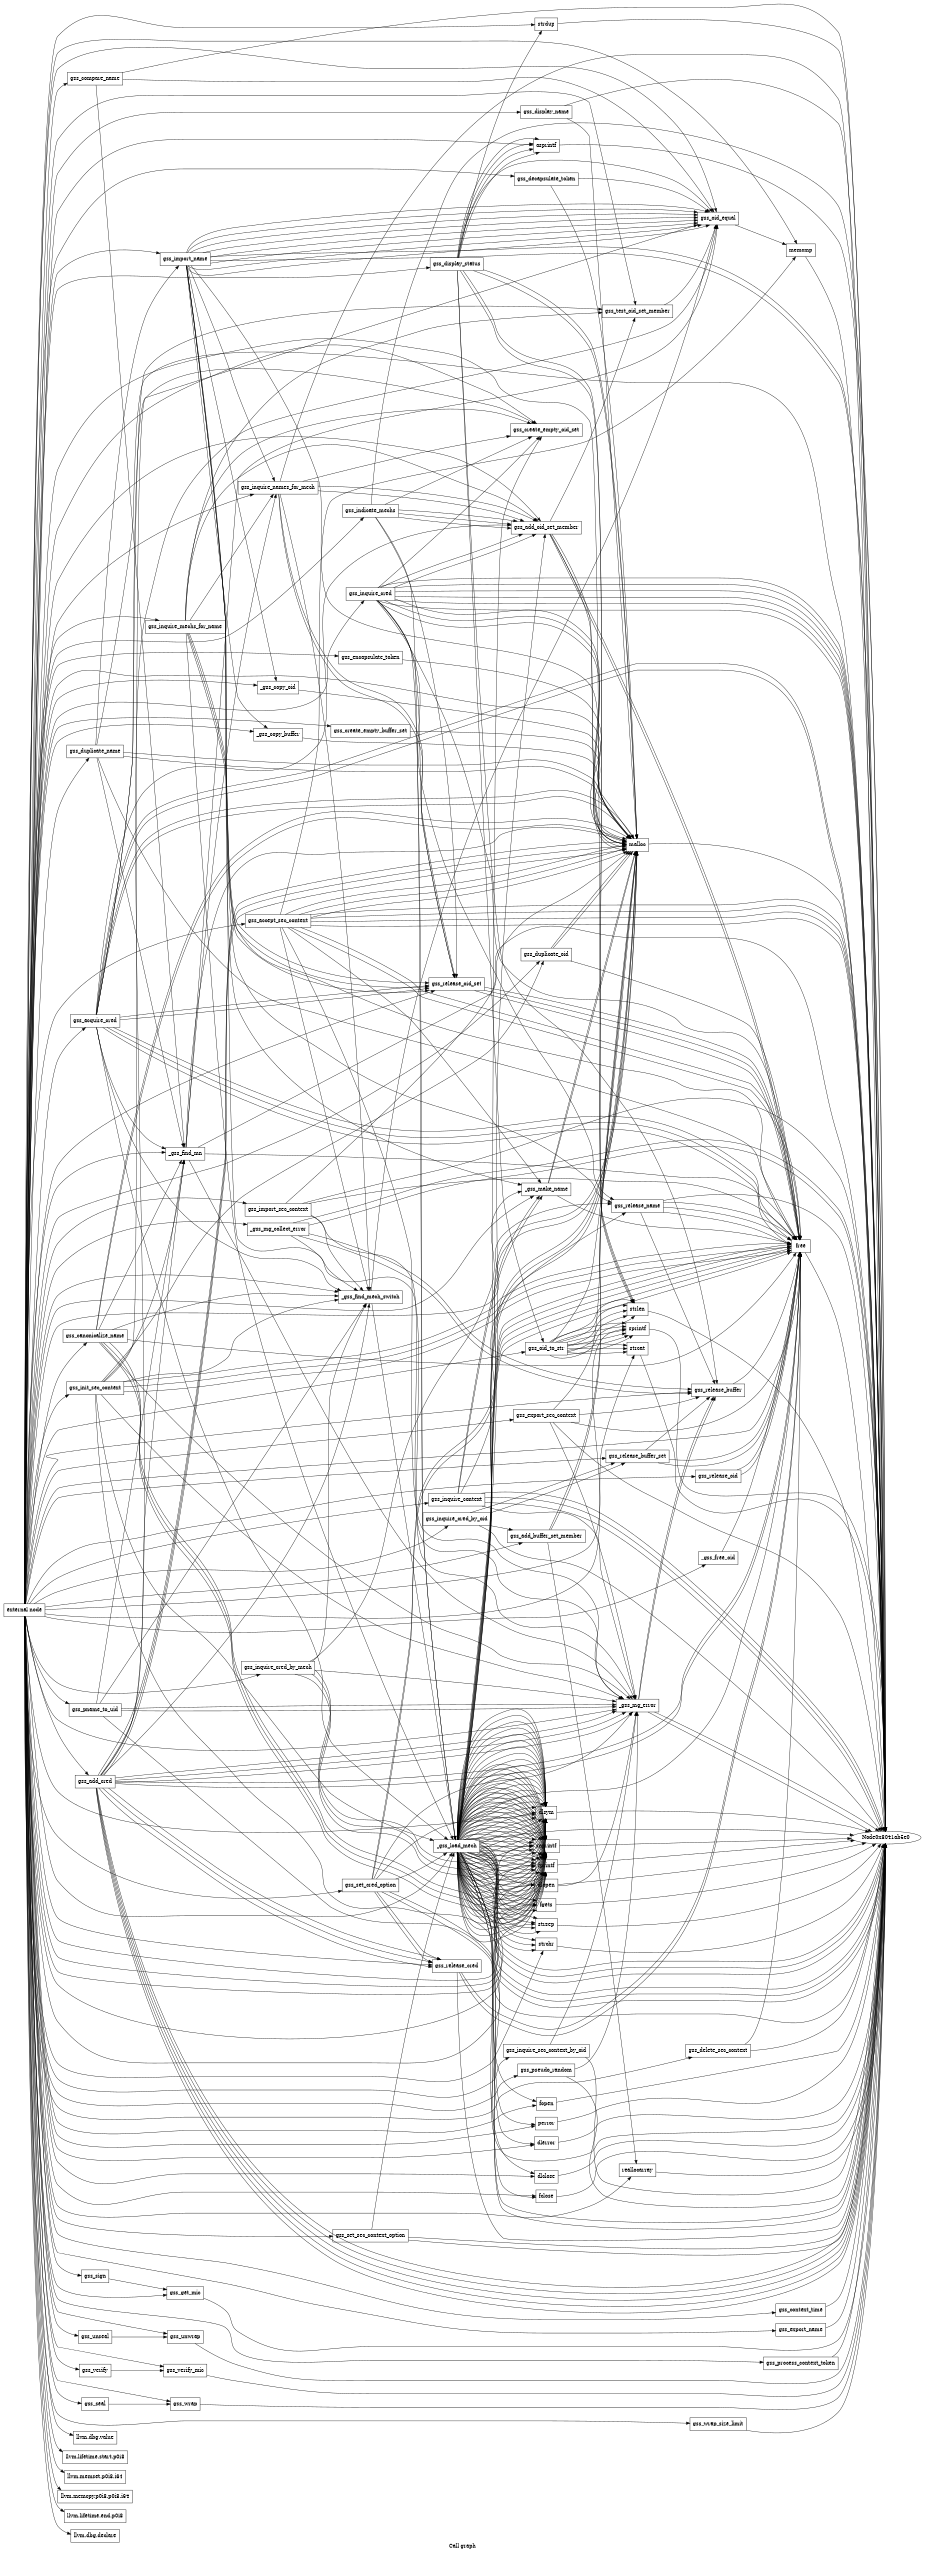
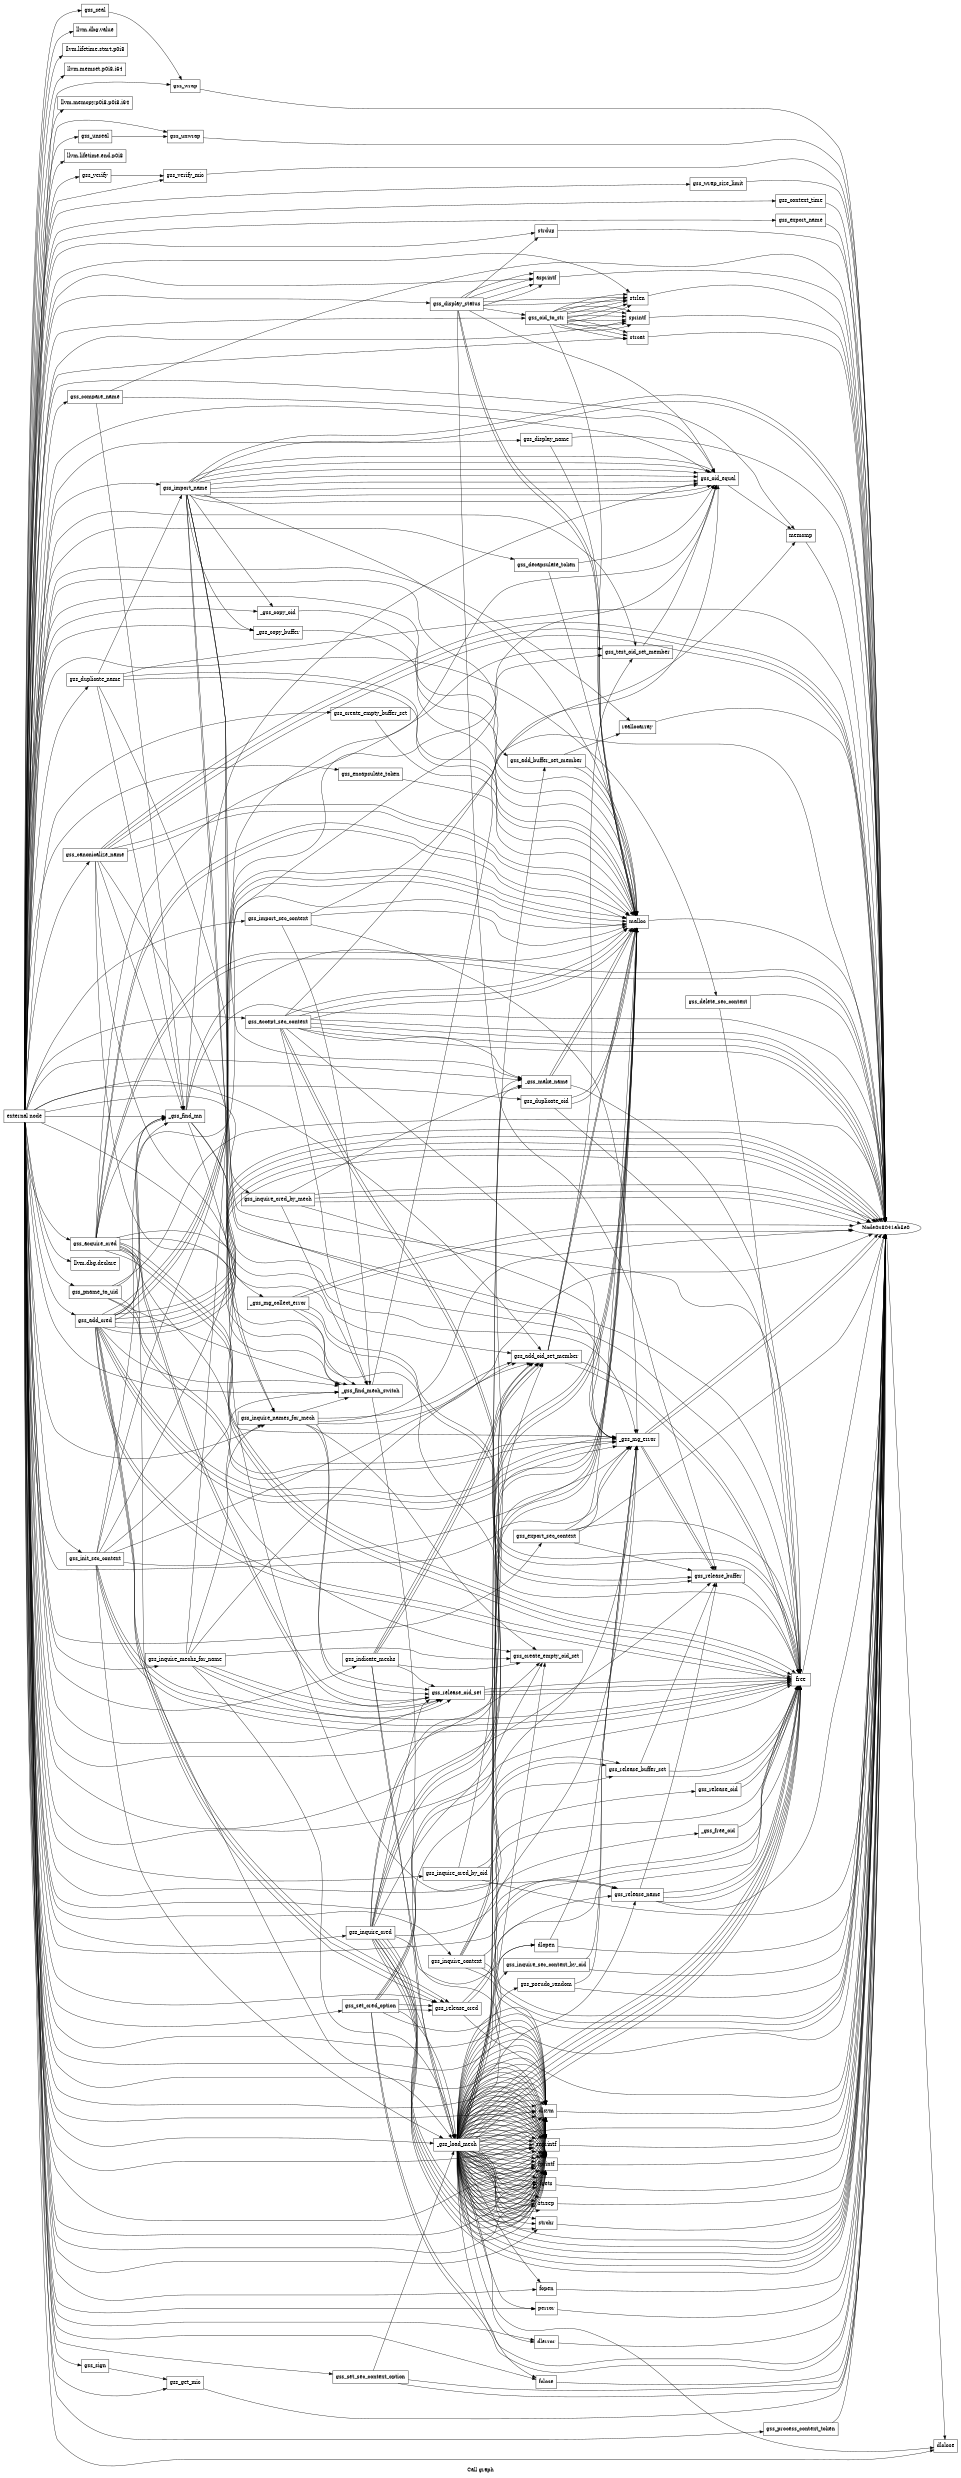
(295, 1164) -> (256, 898)
(558, 1178) -> none
(837, 2132) -> (916, 1835)
